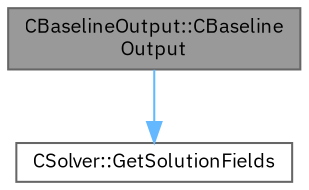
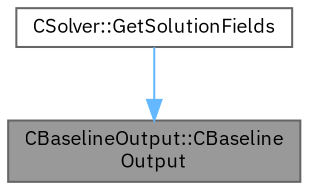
(154, 96) -> (154, 73)
